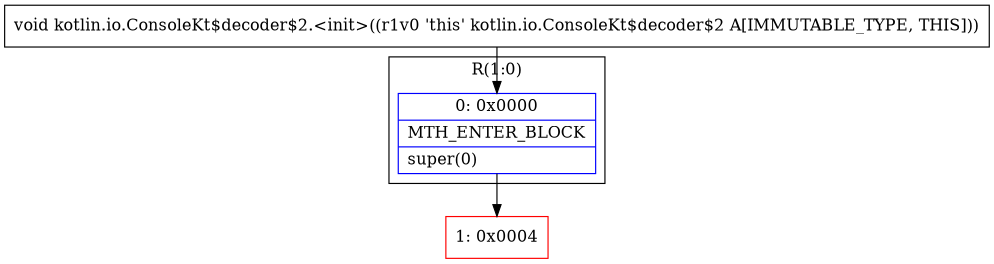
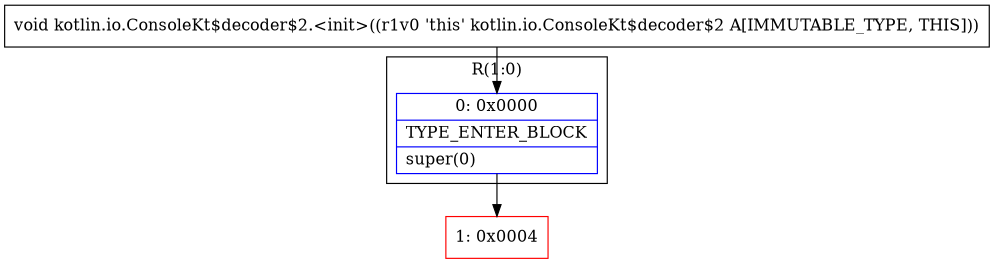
(497, 133) -> (497, 133)
